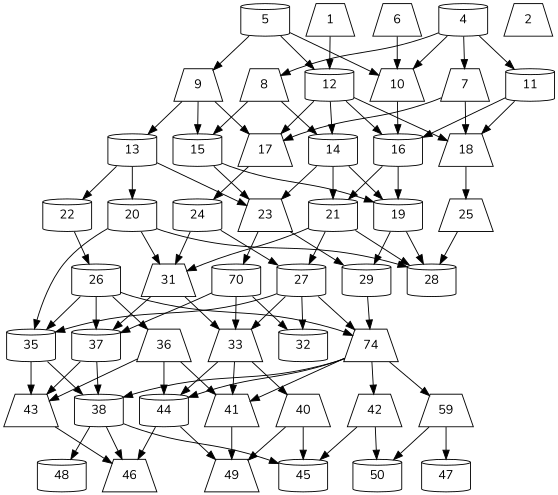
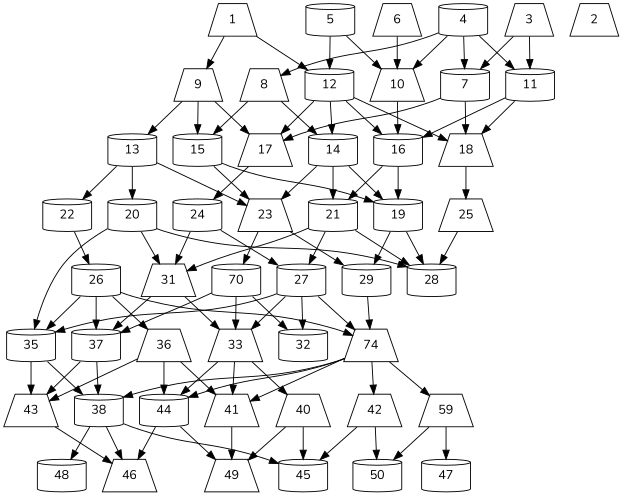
none -> (529, 20)
(234, 50) -> (218, 49)
(465, 85) -> (465, 85)
